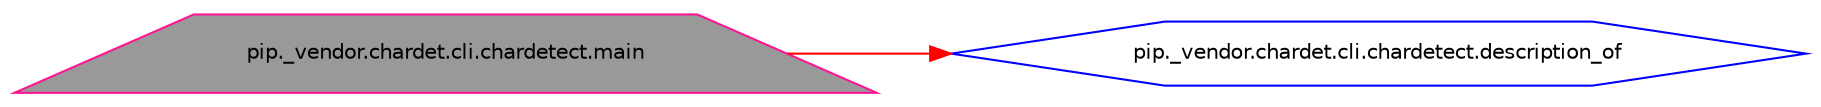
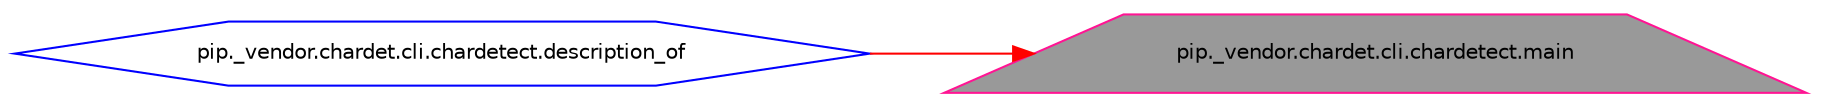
(859, 54) -> (942, 54)
